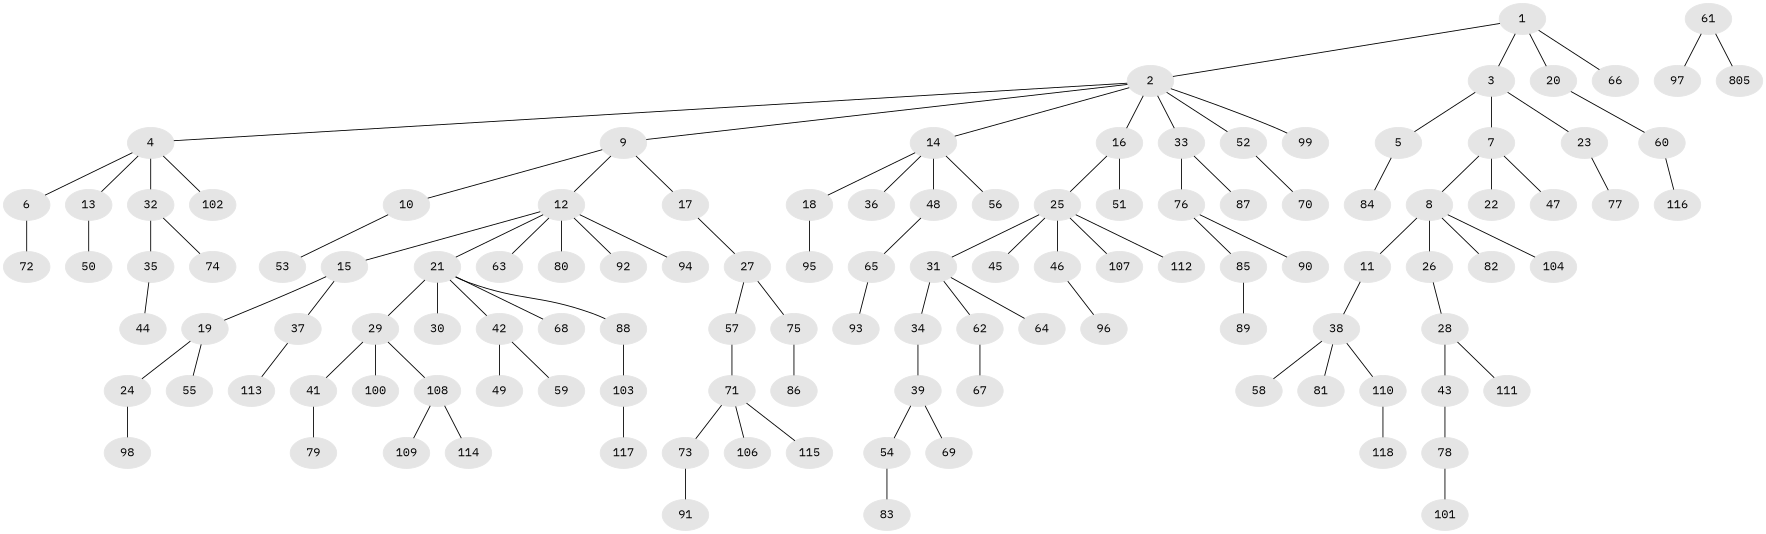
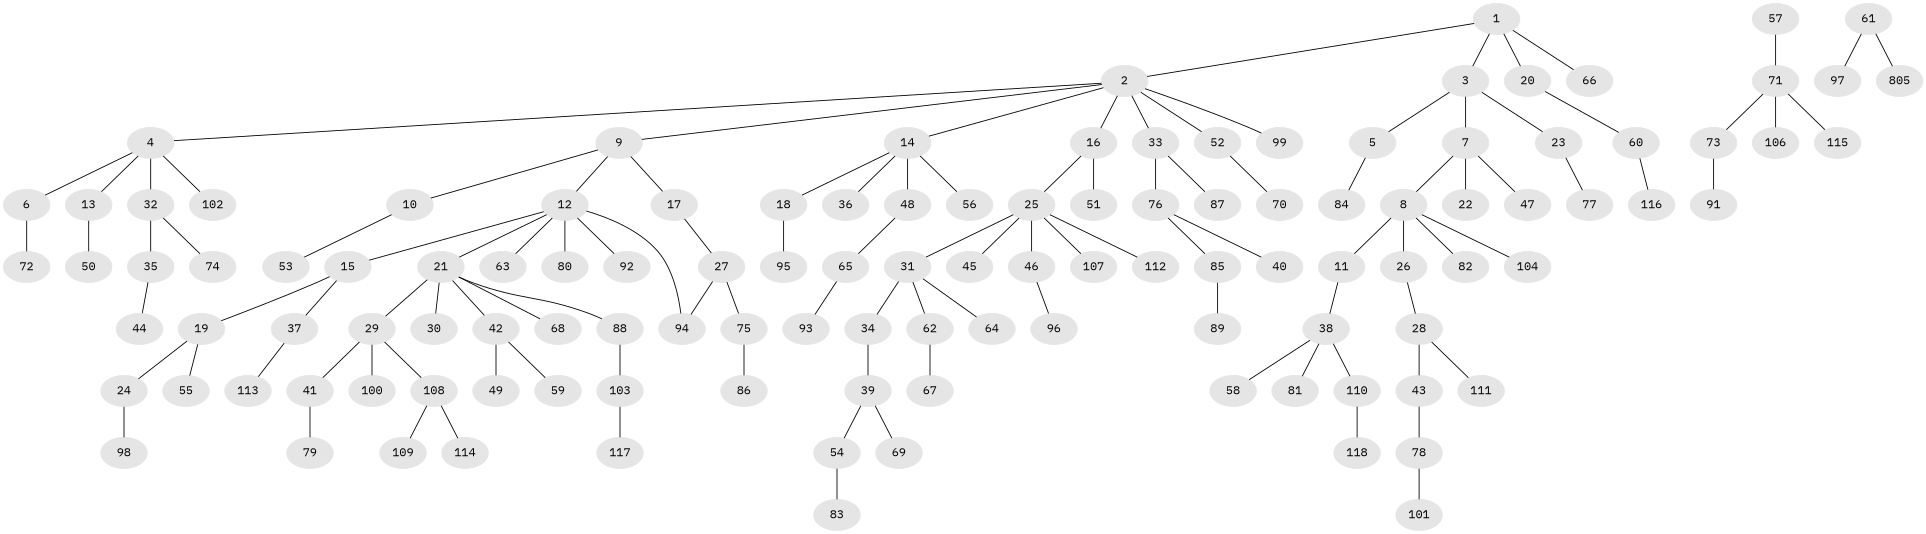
(1305, 267) -> (1280, 267)
(740, 298) -> (702, 298)
